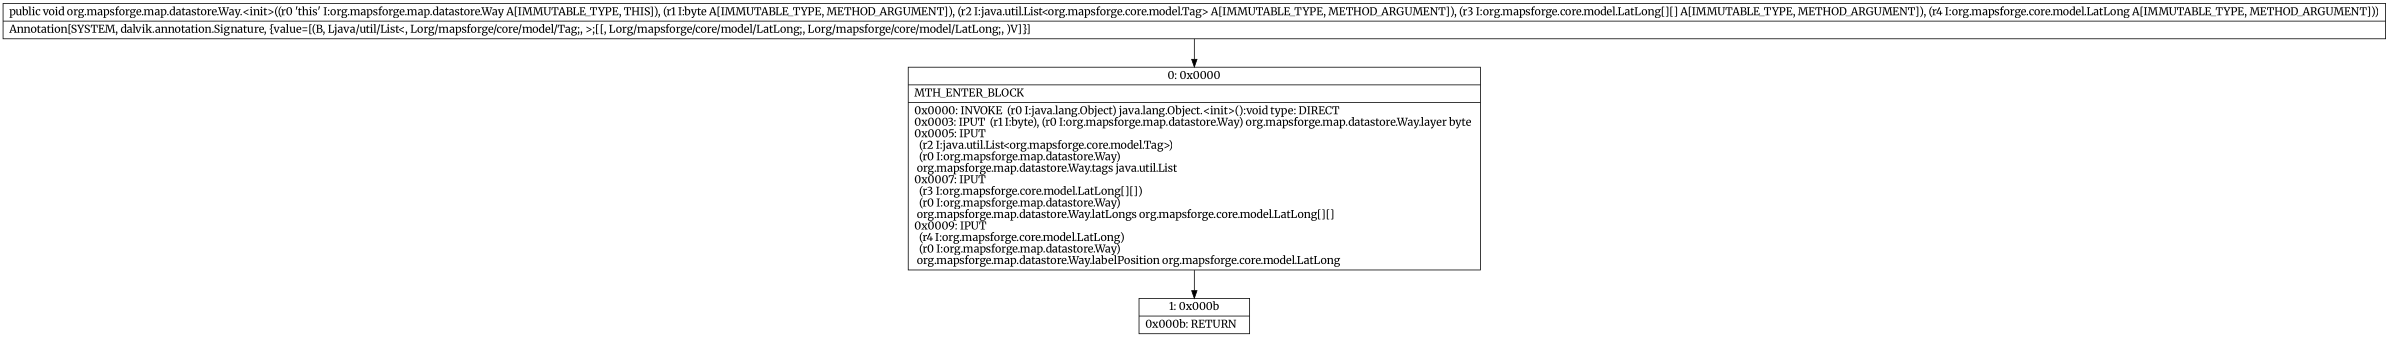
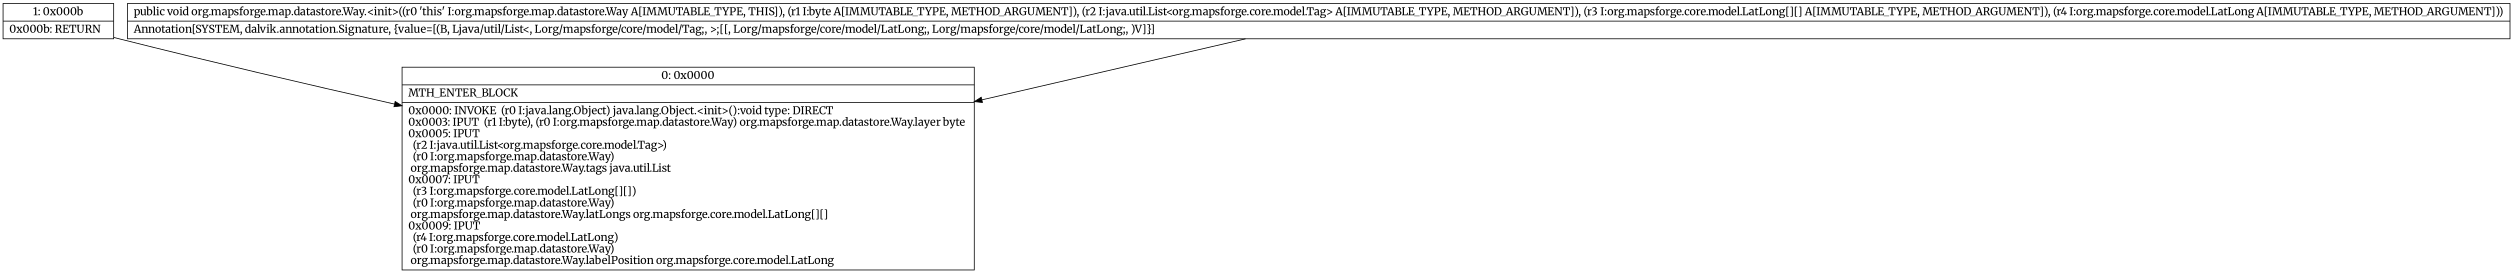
(1194, 280) -> (254, 72)
